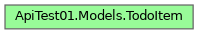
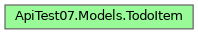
(99, 17) -> (99, 17)
